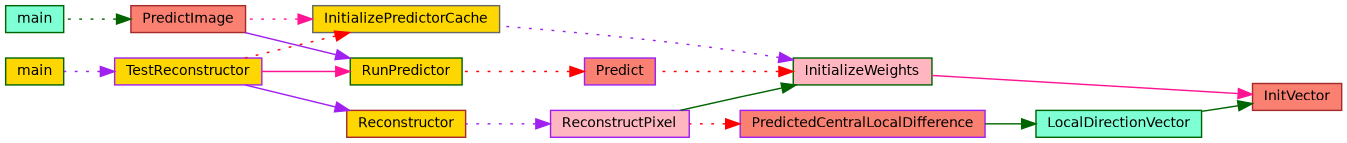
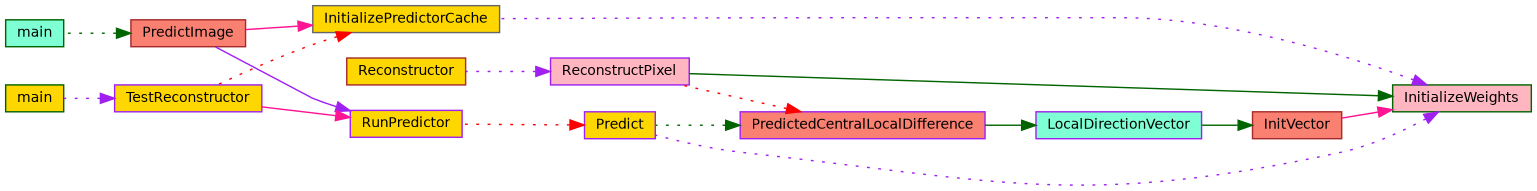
(272, 19) -> (272, 28)
(406, 71) -> (406, 124)
(620, 71) -> (620, 125)
(717, 71) -> (1043, 184)
(1085, 85) -> (1360, 115)
(290, 96) -> none
(1119, 124) -> (1119, 125)
none -> (691, 125)
